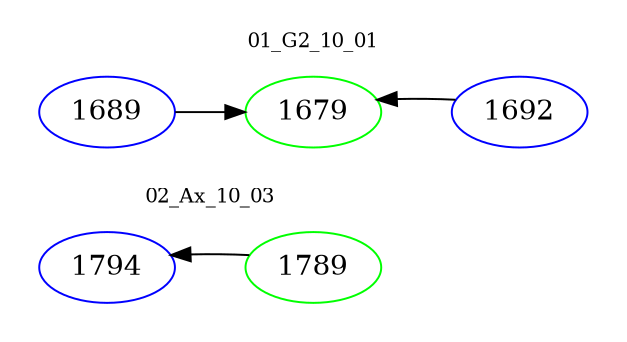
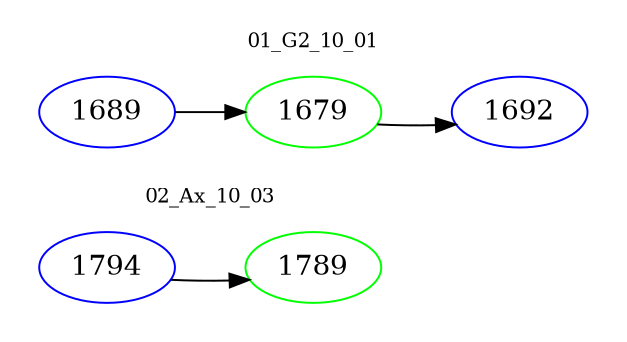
(426, 99) -> (406, 125)
(220, 254) -> (200, 281)
